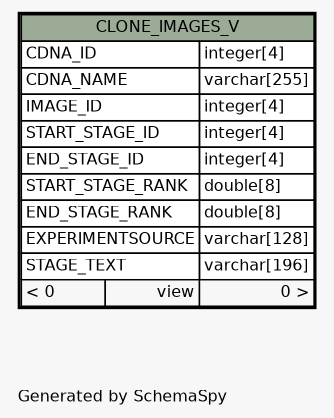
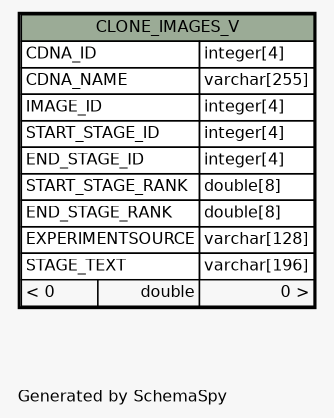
(176, 292) -> (168, 292)
